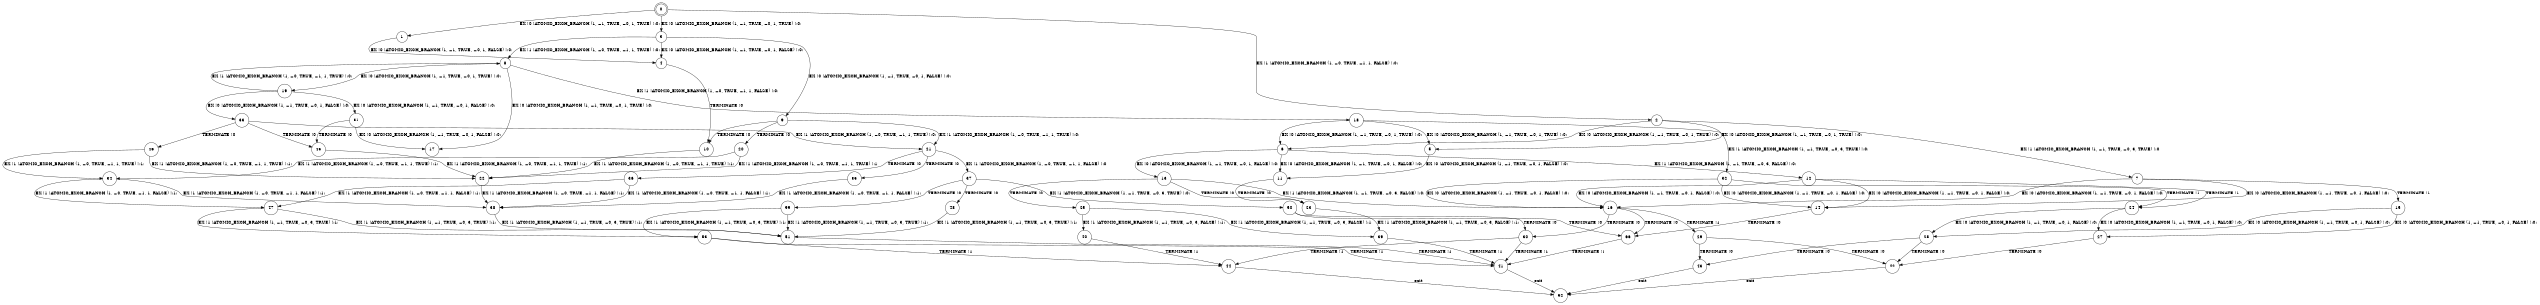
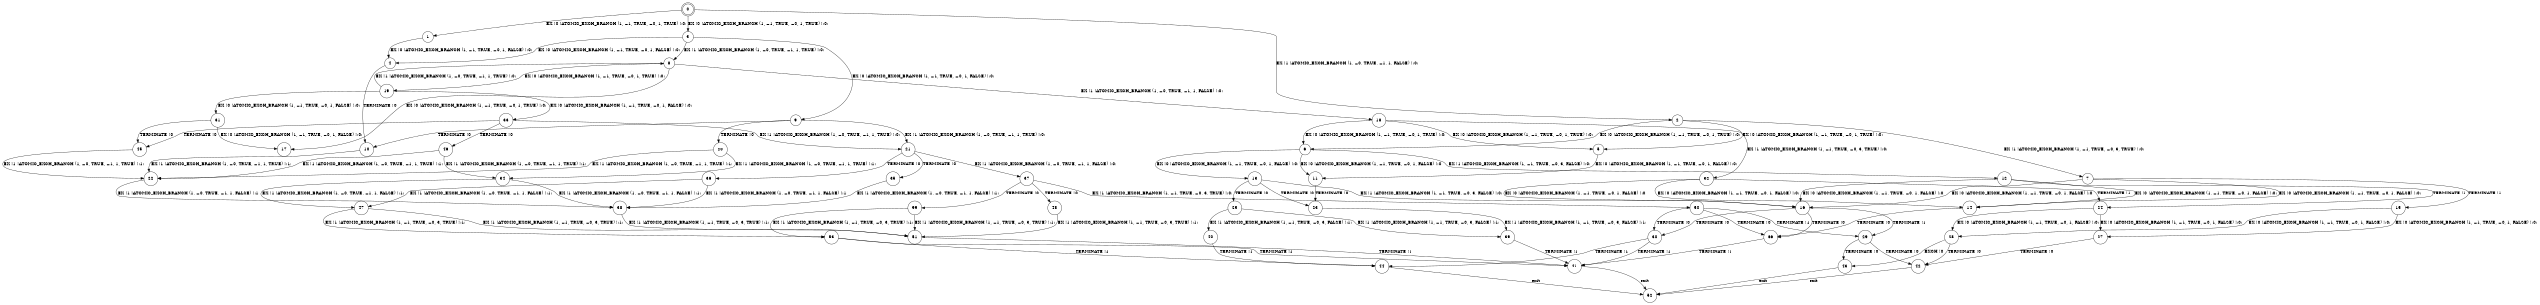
none -> (1778, 225)
(1813, 252) -> (1934, 252)
